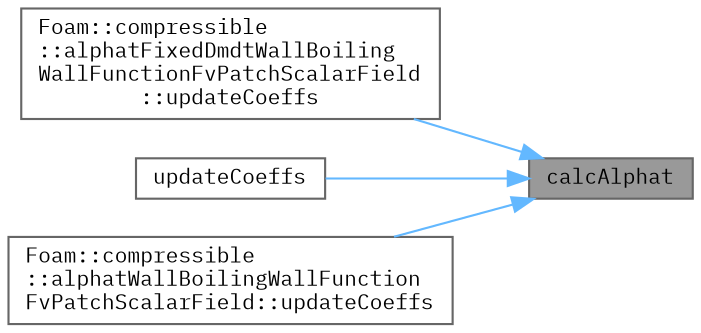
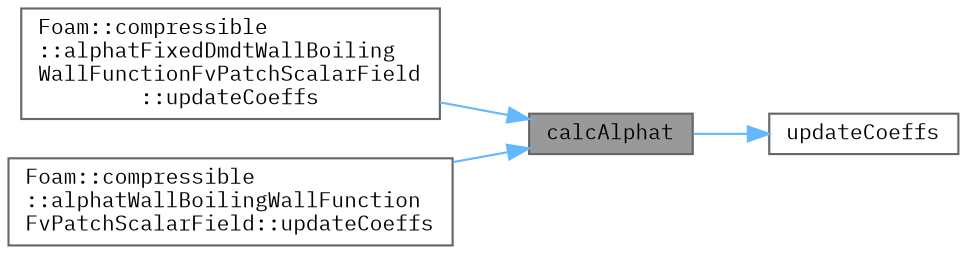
(416, 178) -> (721, 134)
